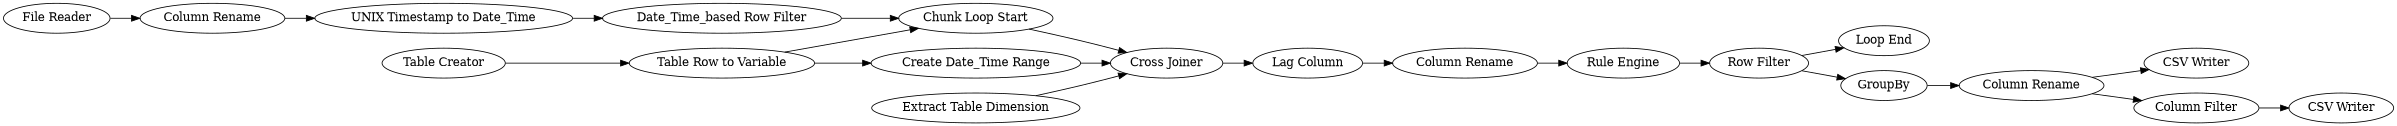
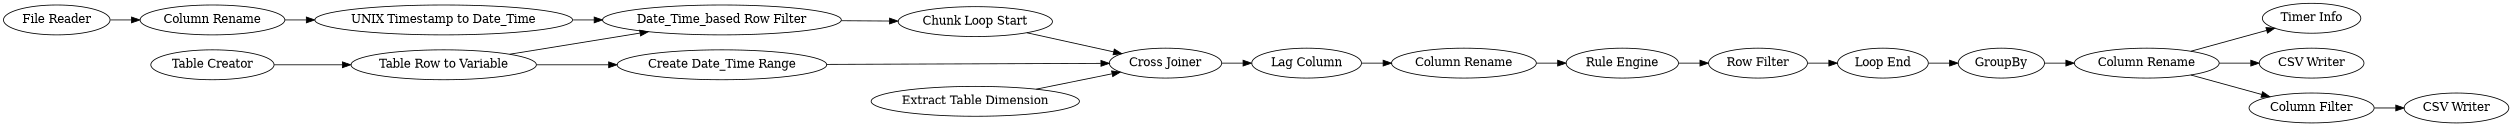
none -> (2312, 18)
(847, 41) -> (575, 44)
(1820, 74) -> (1939, 63)
